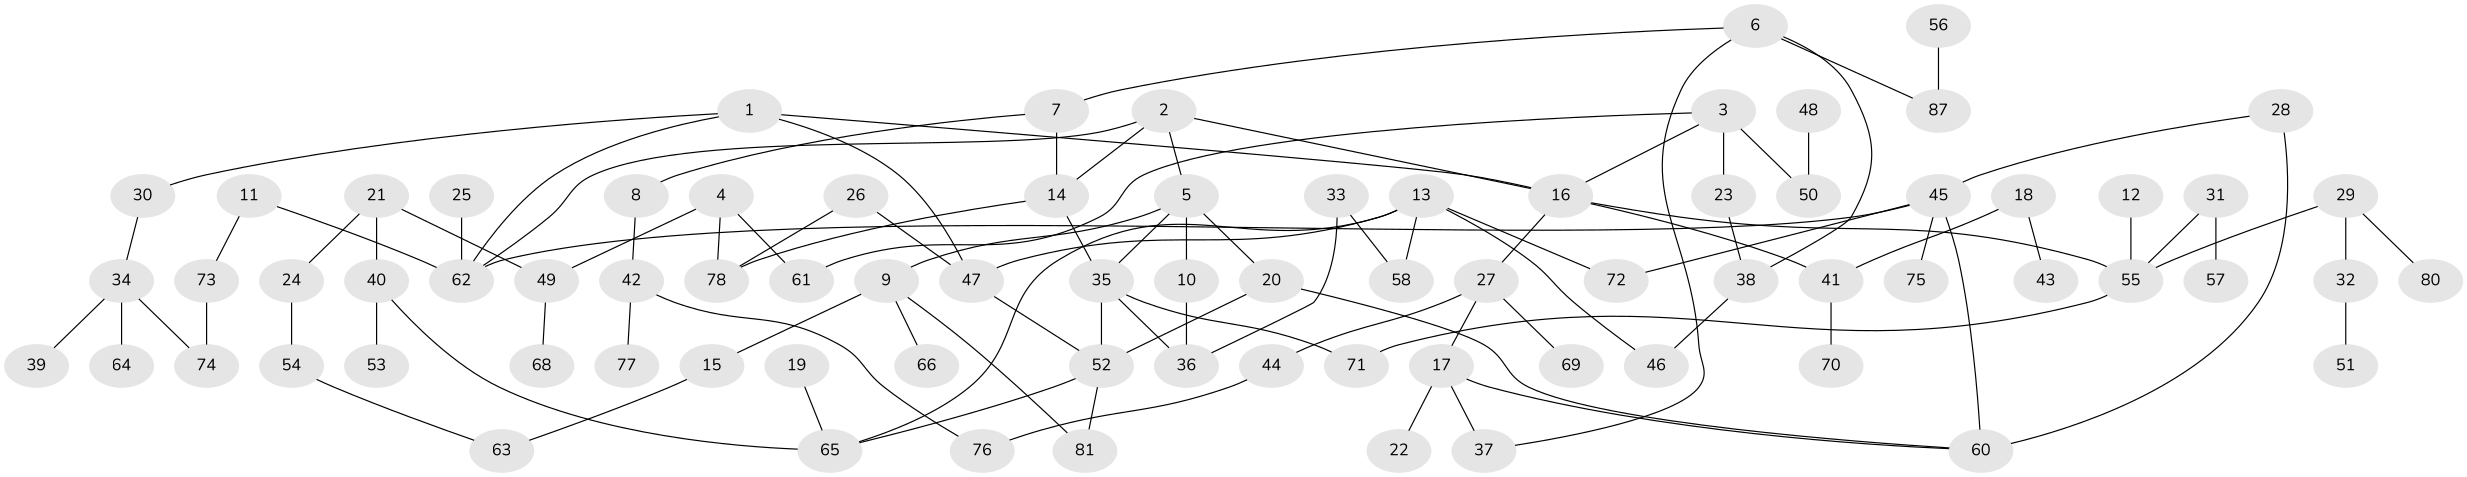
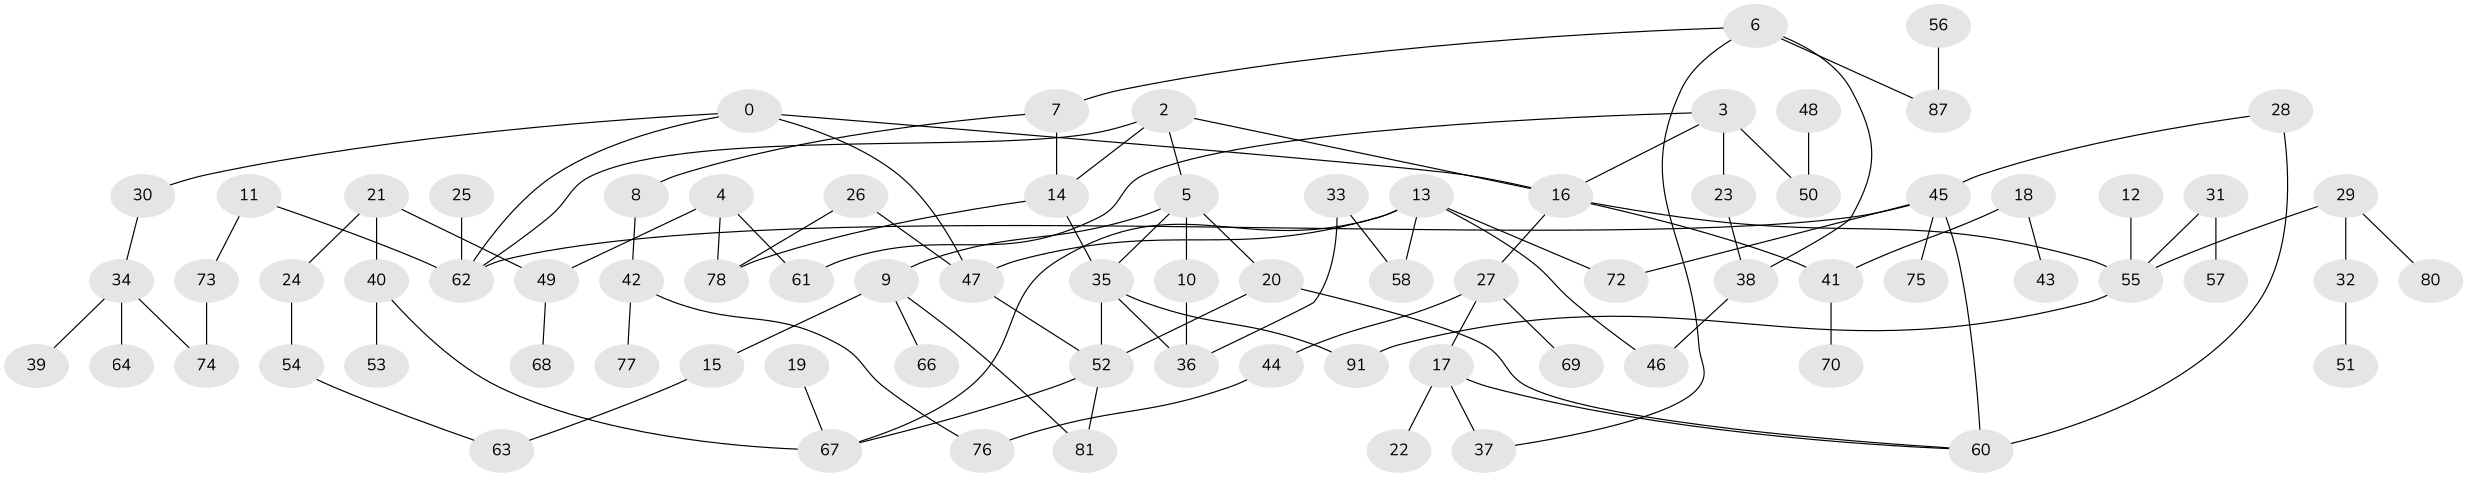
(750, 111) -> (750, 111)
(1356, 366) -> (1356, 366)
(830, 451) -> (830, 451)
